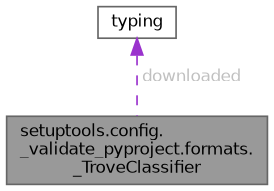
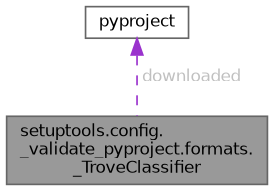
(137, 22) -> (137, 22)
